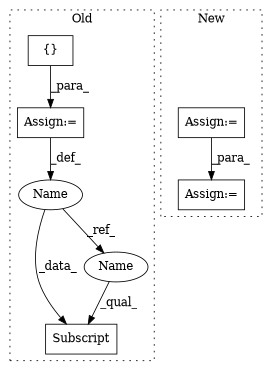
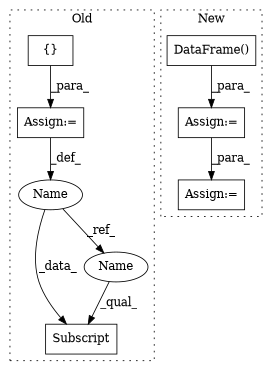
none -> (211, 51)
